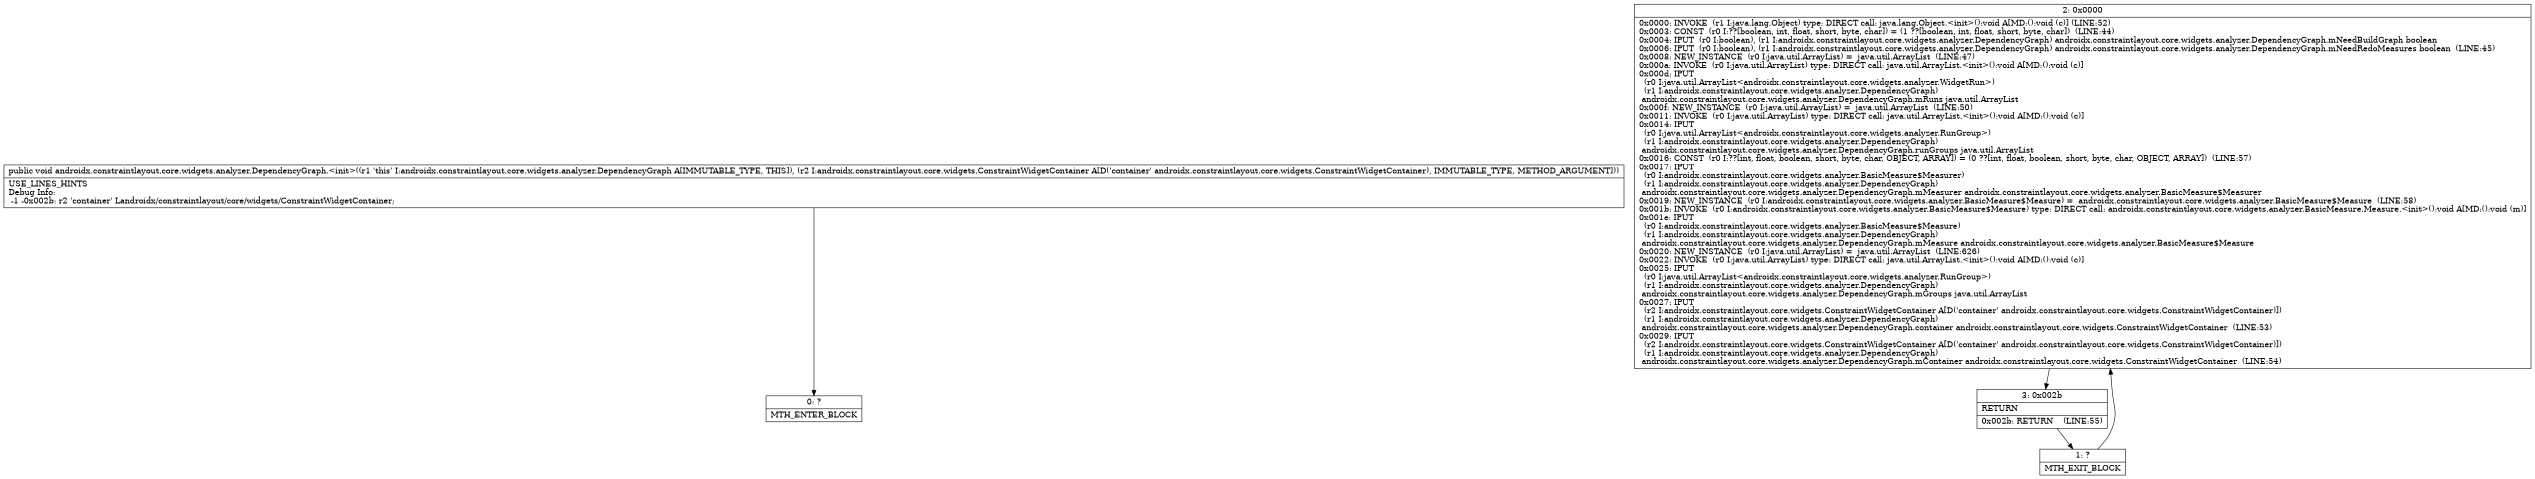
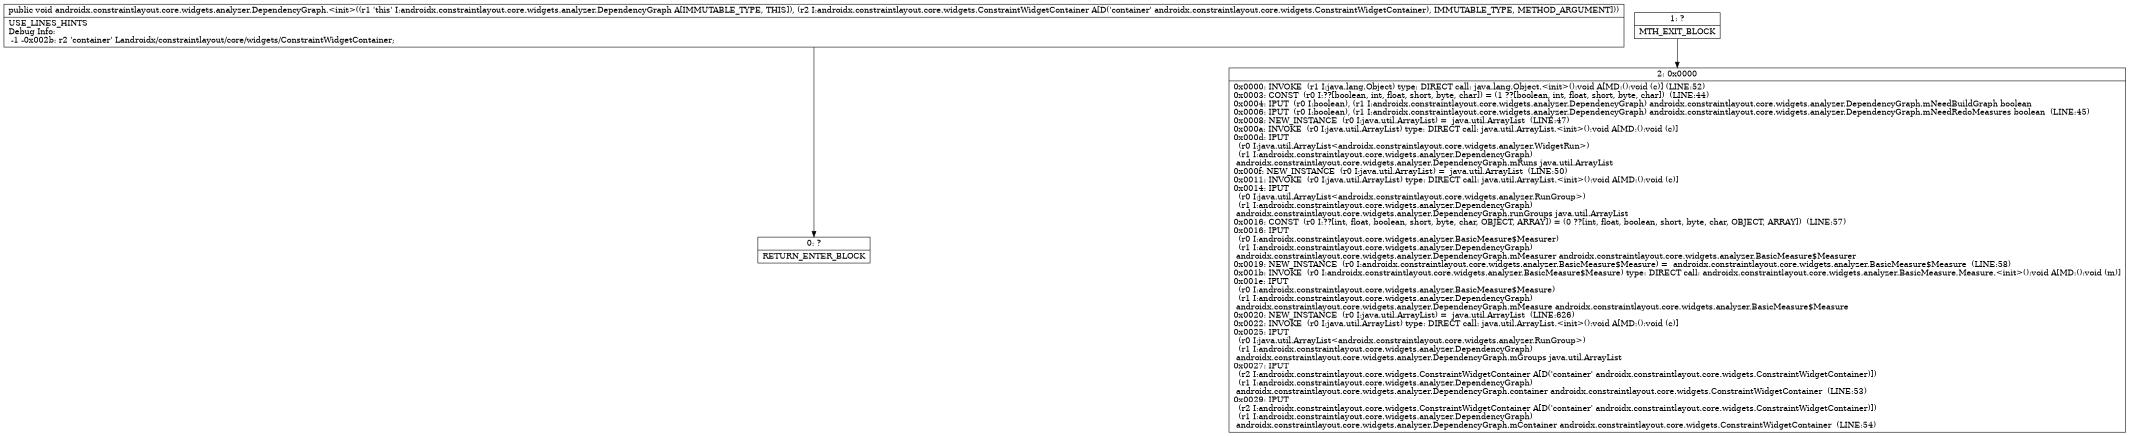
(1669, 167) -> (1264, 231)
(2042, 409) -> none
(814, 415) -> (814, 256)
